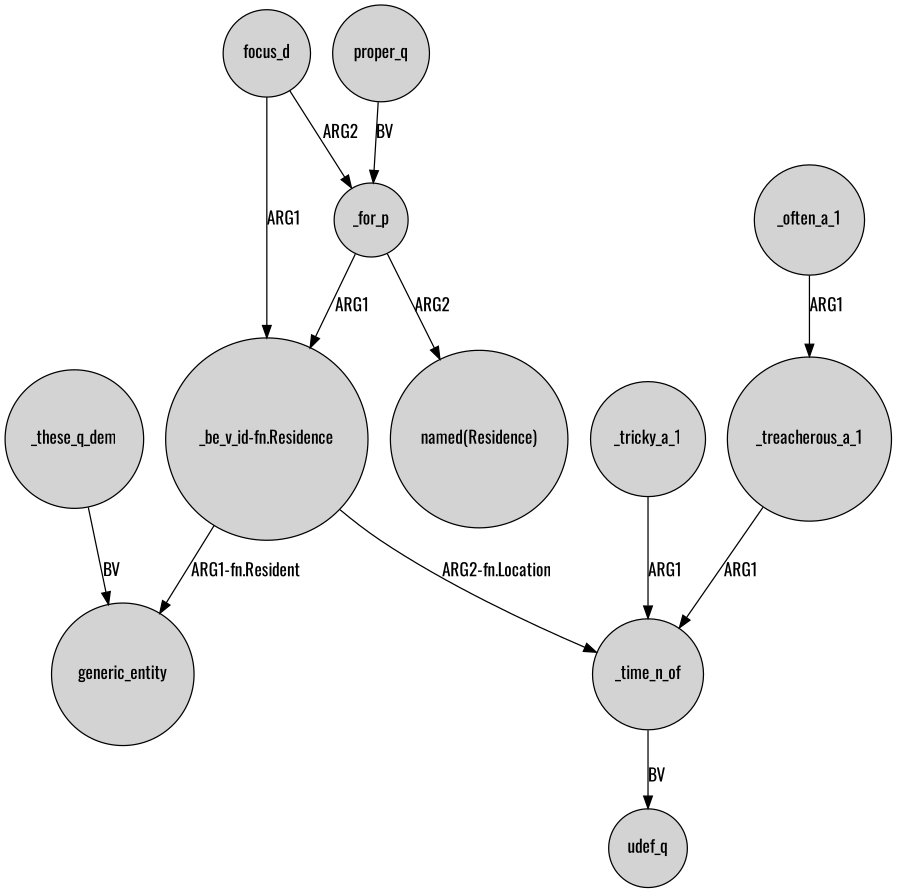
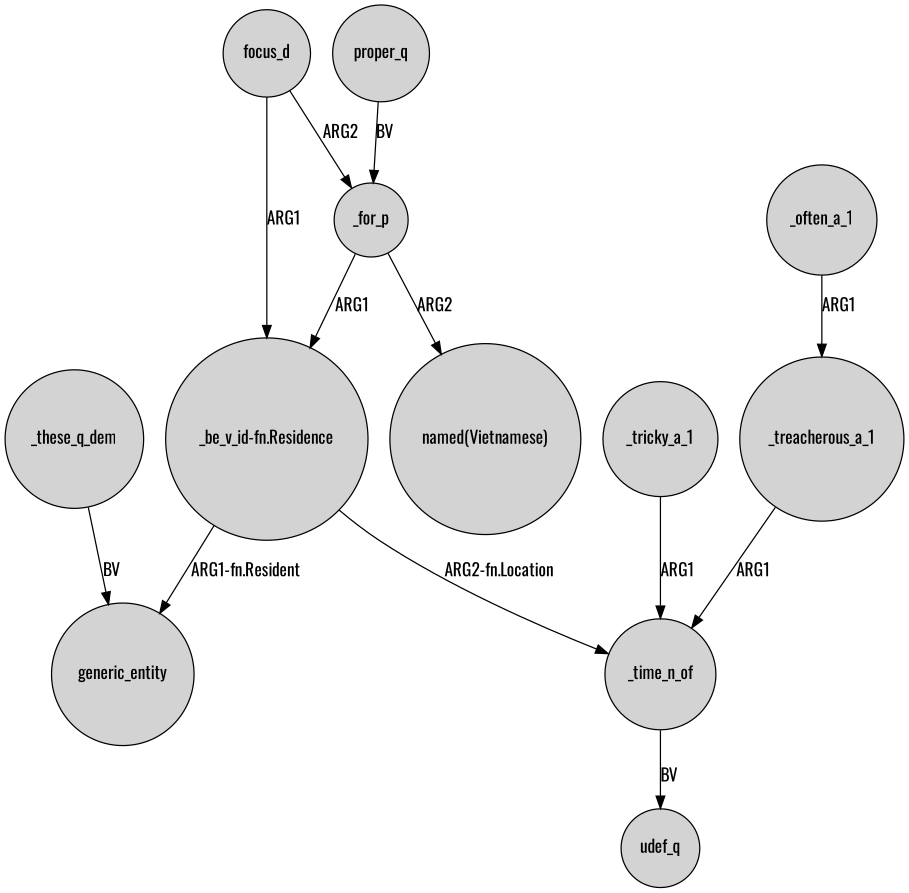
(479, 439) -> (485, 439)
